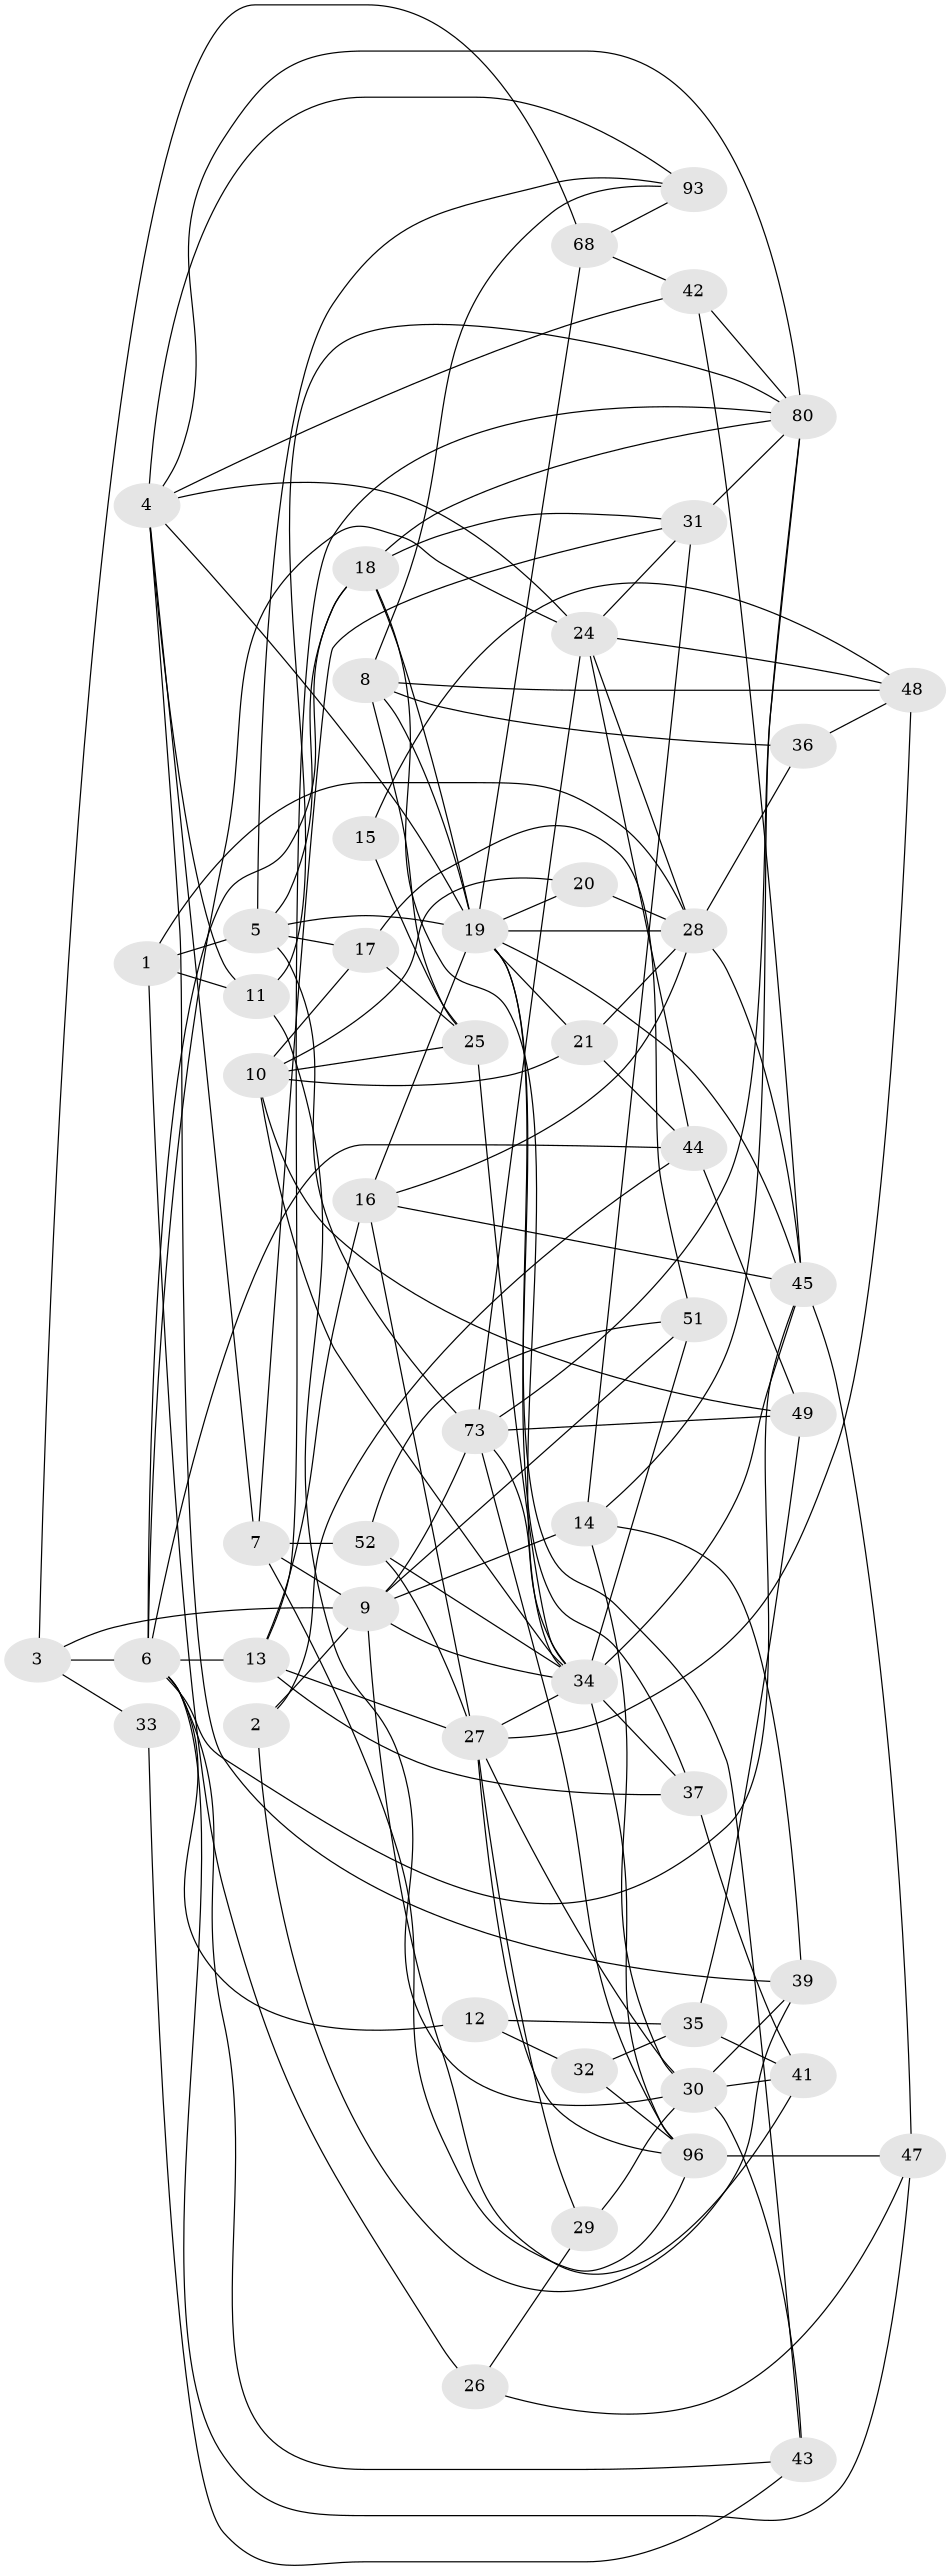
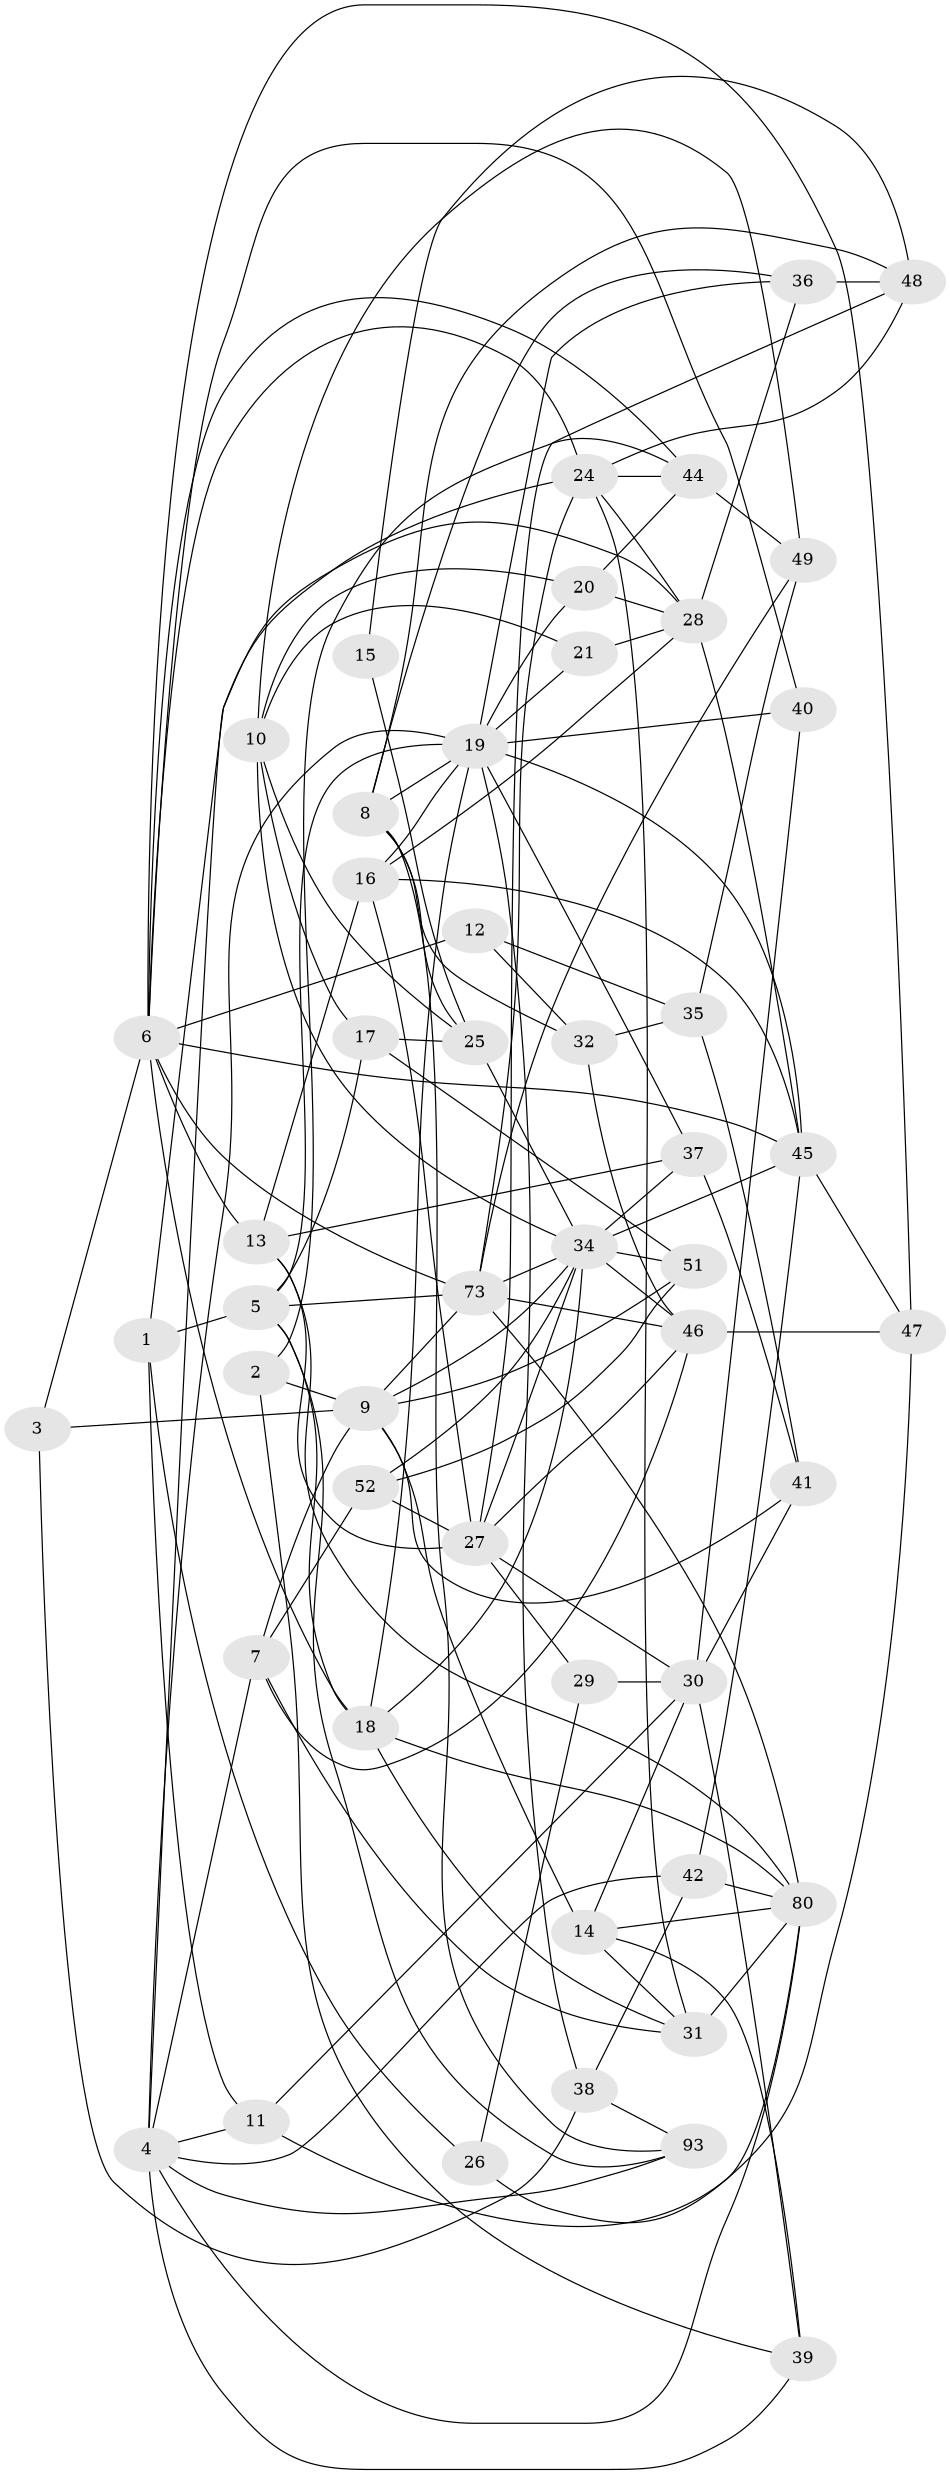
(585, 245) -> (585, 2090)
(585, 931) -> (538, 424)
none -> (459, 977)
(639, 1095) -> (639, 532)
none -> (278, 1199)
(147, 1726) -> none
(694, 2156) -> (694, 1332)
(803, 2460) -> (803, 710)
